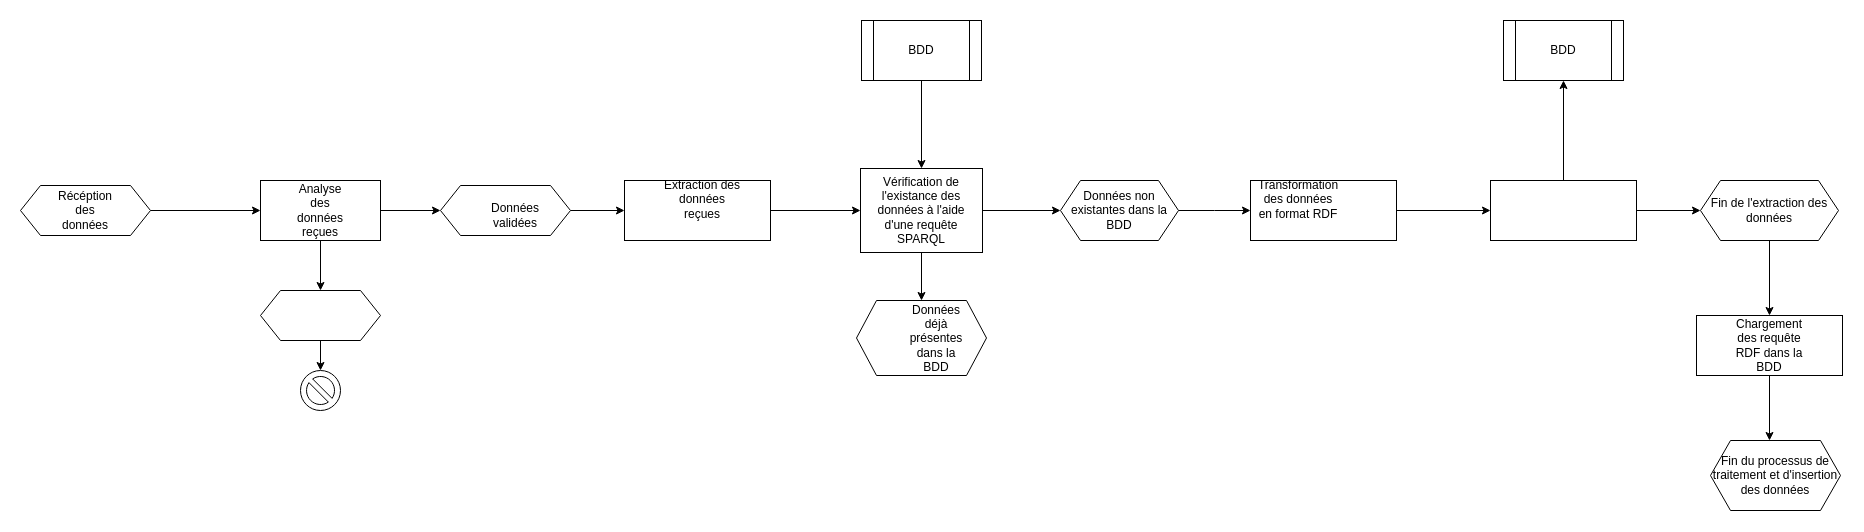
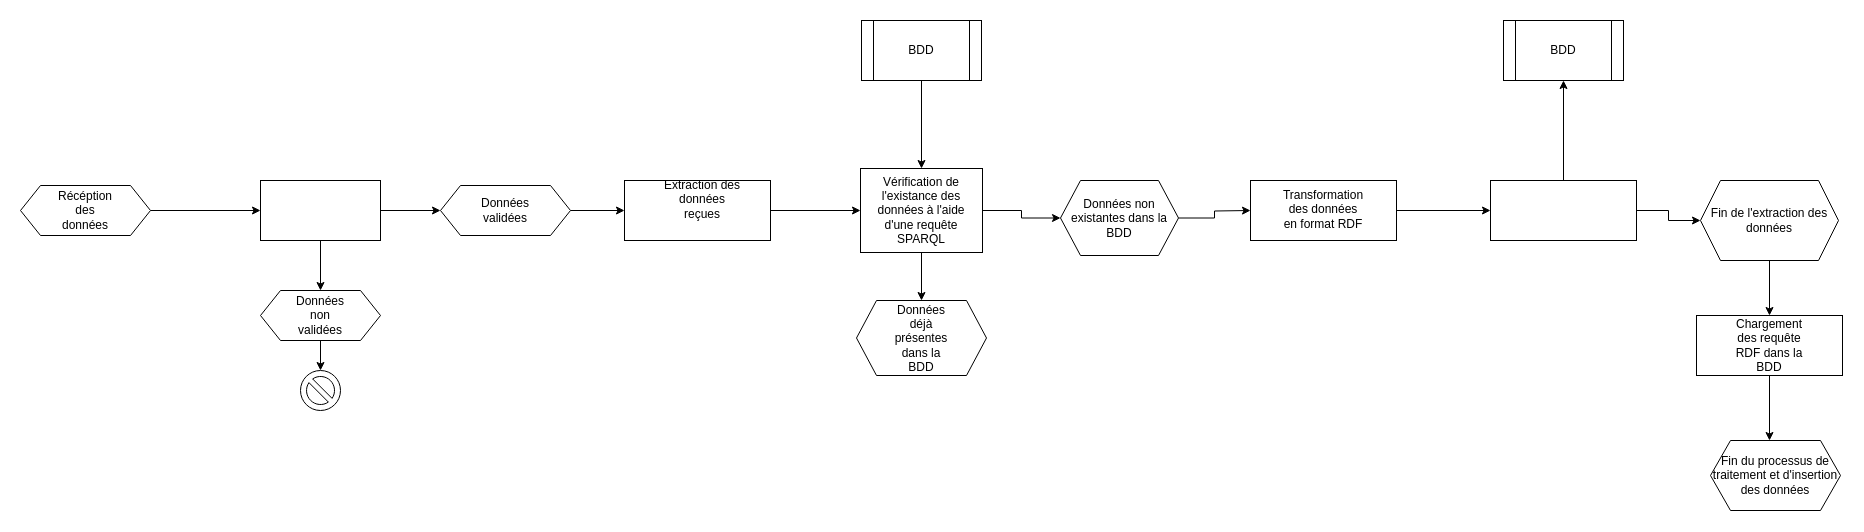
(1299, 200) -> (1324, 210)
(321, 211) -> none
(1120, 211) -> (1120, 218)
(1770, 211) -> (1770, 221)
(516, 216) -> (506, 211)
none -> (321, 316)
(937, 338) -> (922, 338)
